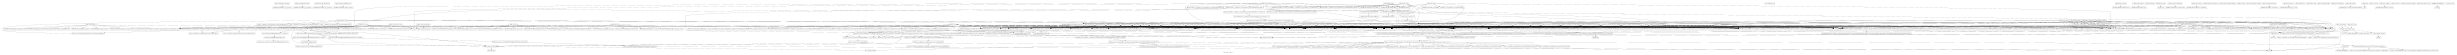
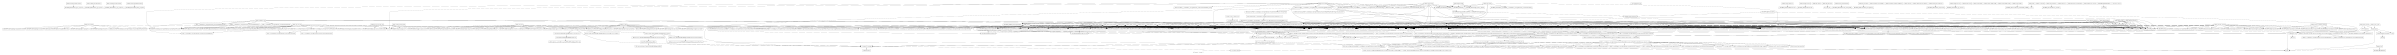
none -> (553, 29)
